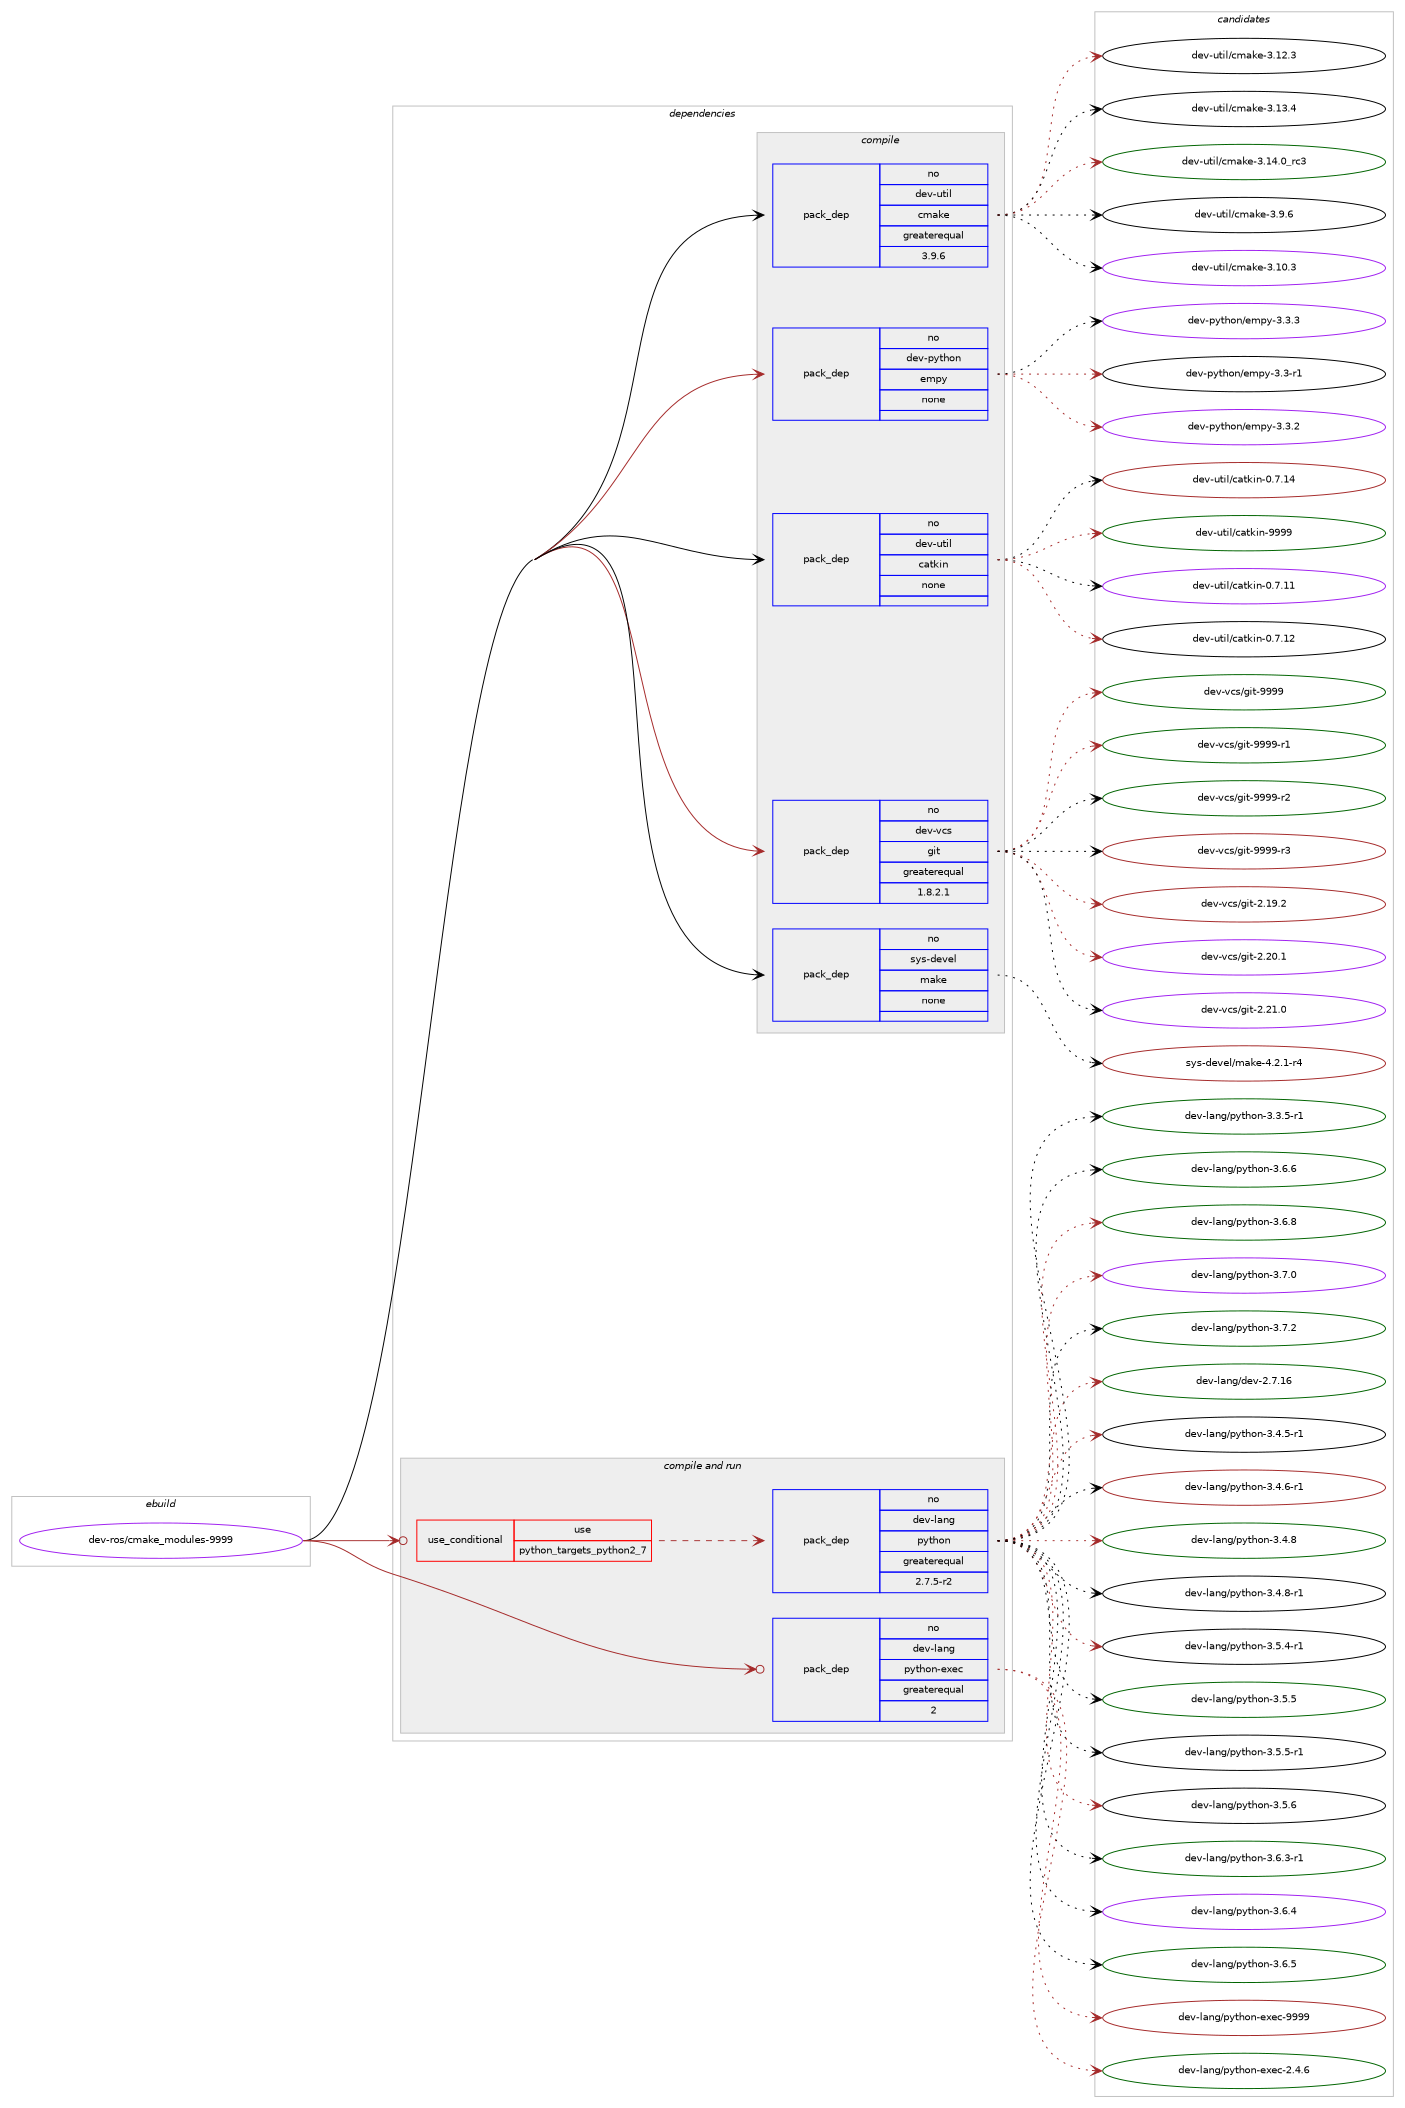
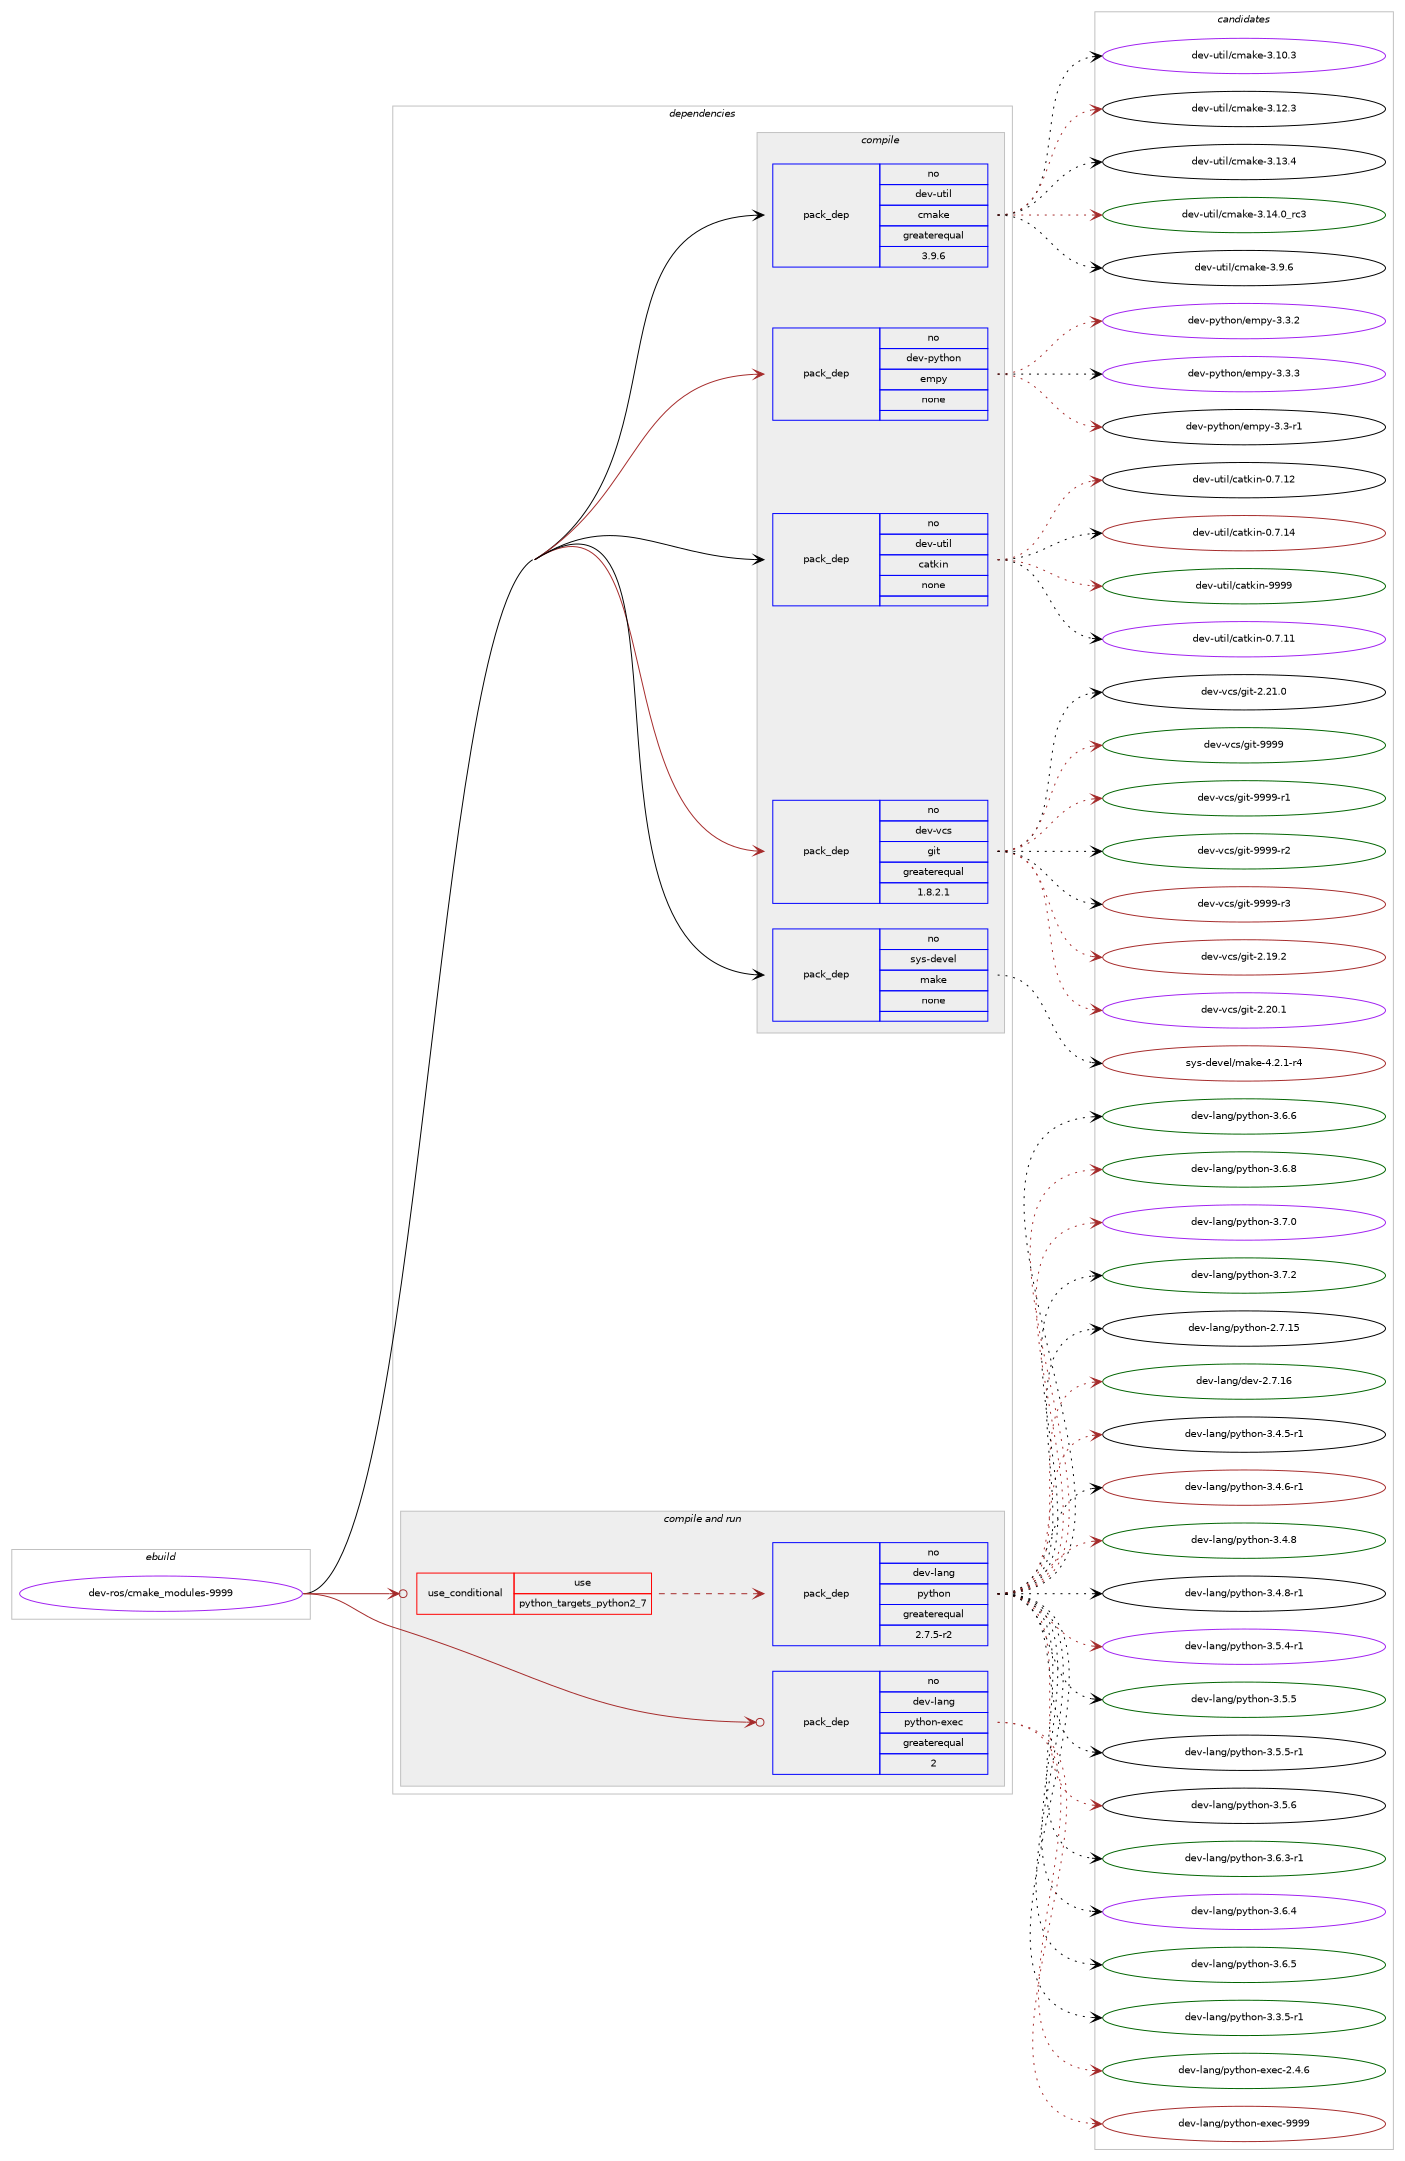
(1244, 1010) -> (1244, 692)
none -> (1244, 1329)
(1244, 1647) -> (1244, 1647)
